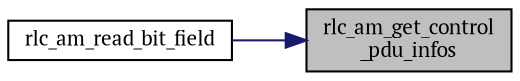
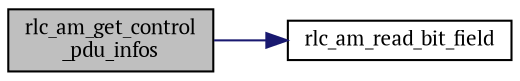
(259, 40) -> (240, 40)
